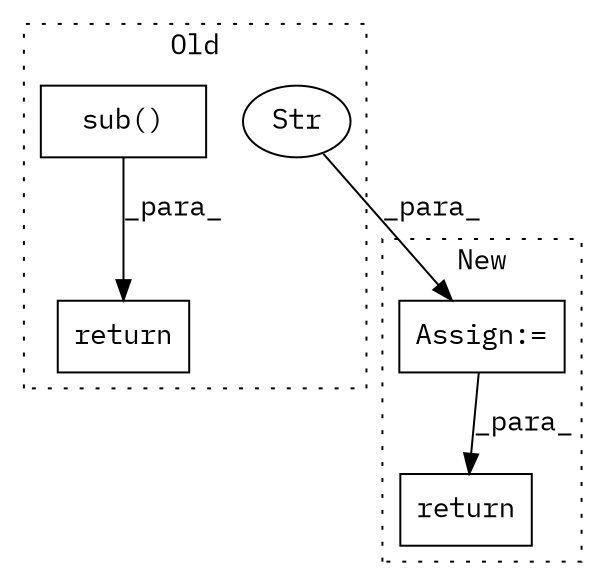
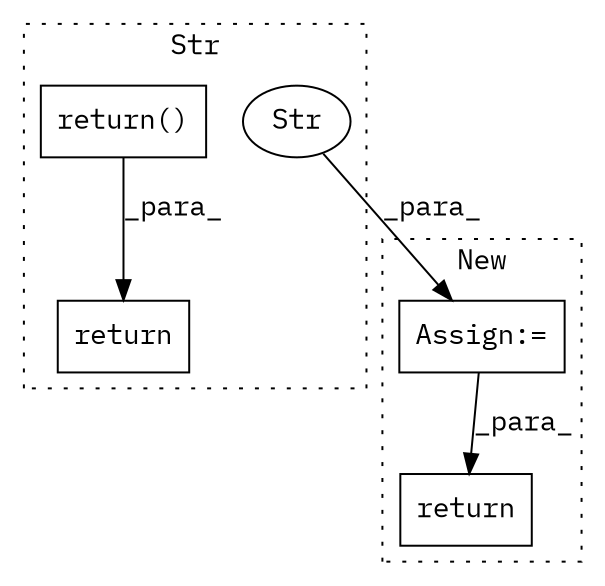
(195, 47) -> (195, 47)
(123, 121) -> (123, 121)
